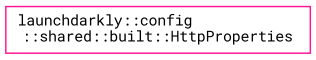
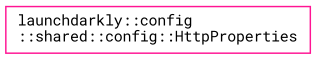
(158, 30) -> (158, 30)
